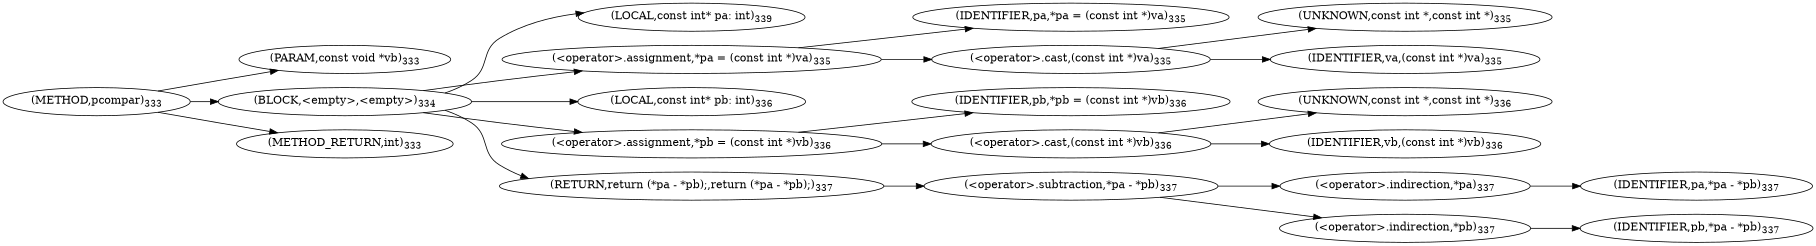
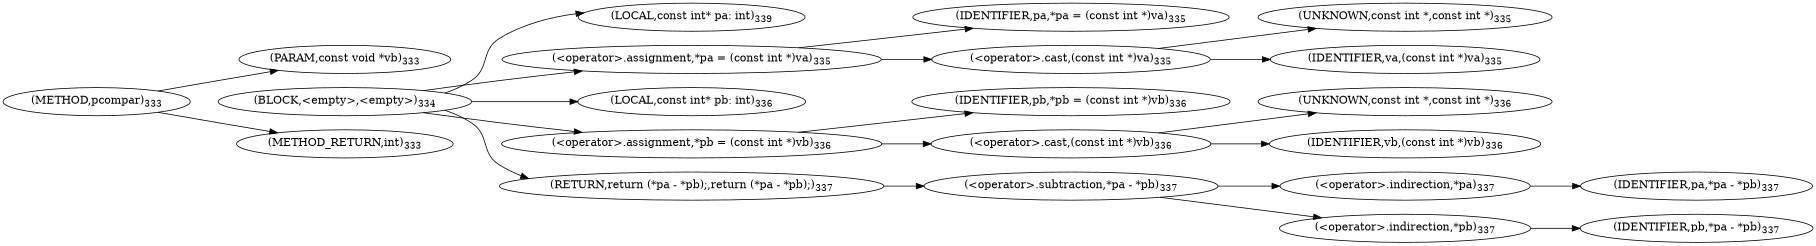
(200, 102) -> none
